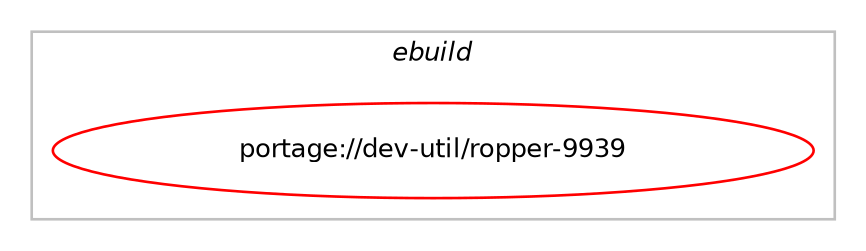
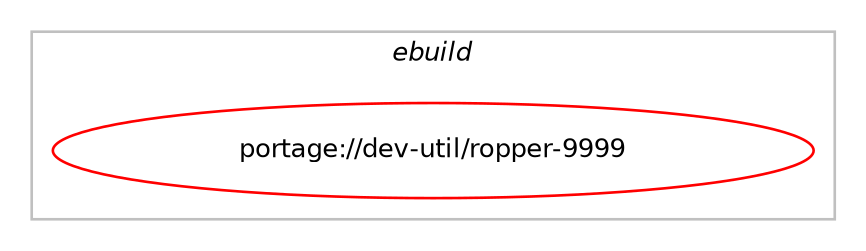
(433, 151) -> (433, 151)
